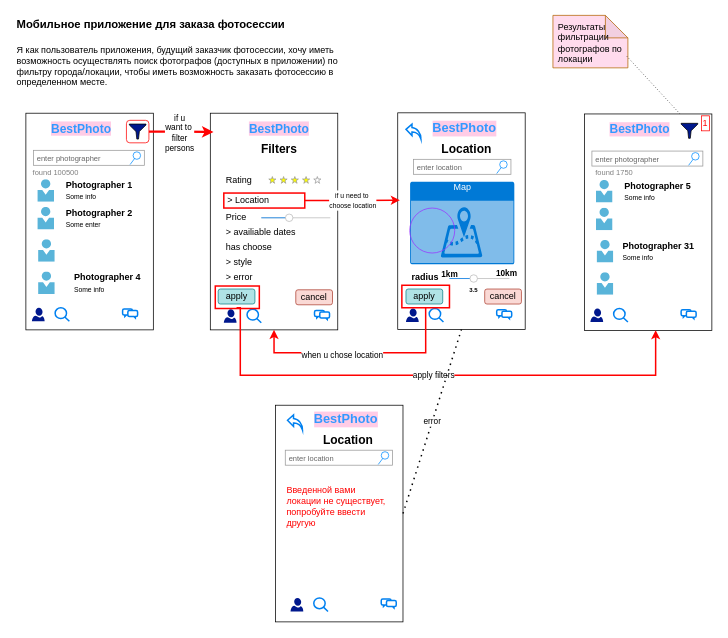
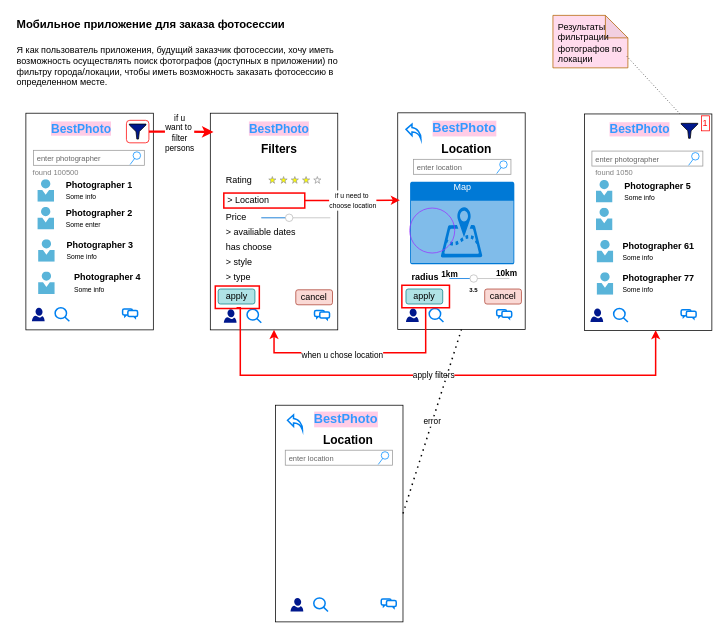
(615, 173) -> (615, 173)
none -> (100, 251)
(659, 252) -> (659, 252)
(243, 278) -> (240, 278)
none -> (659, 284)
(338, 507) -> none
